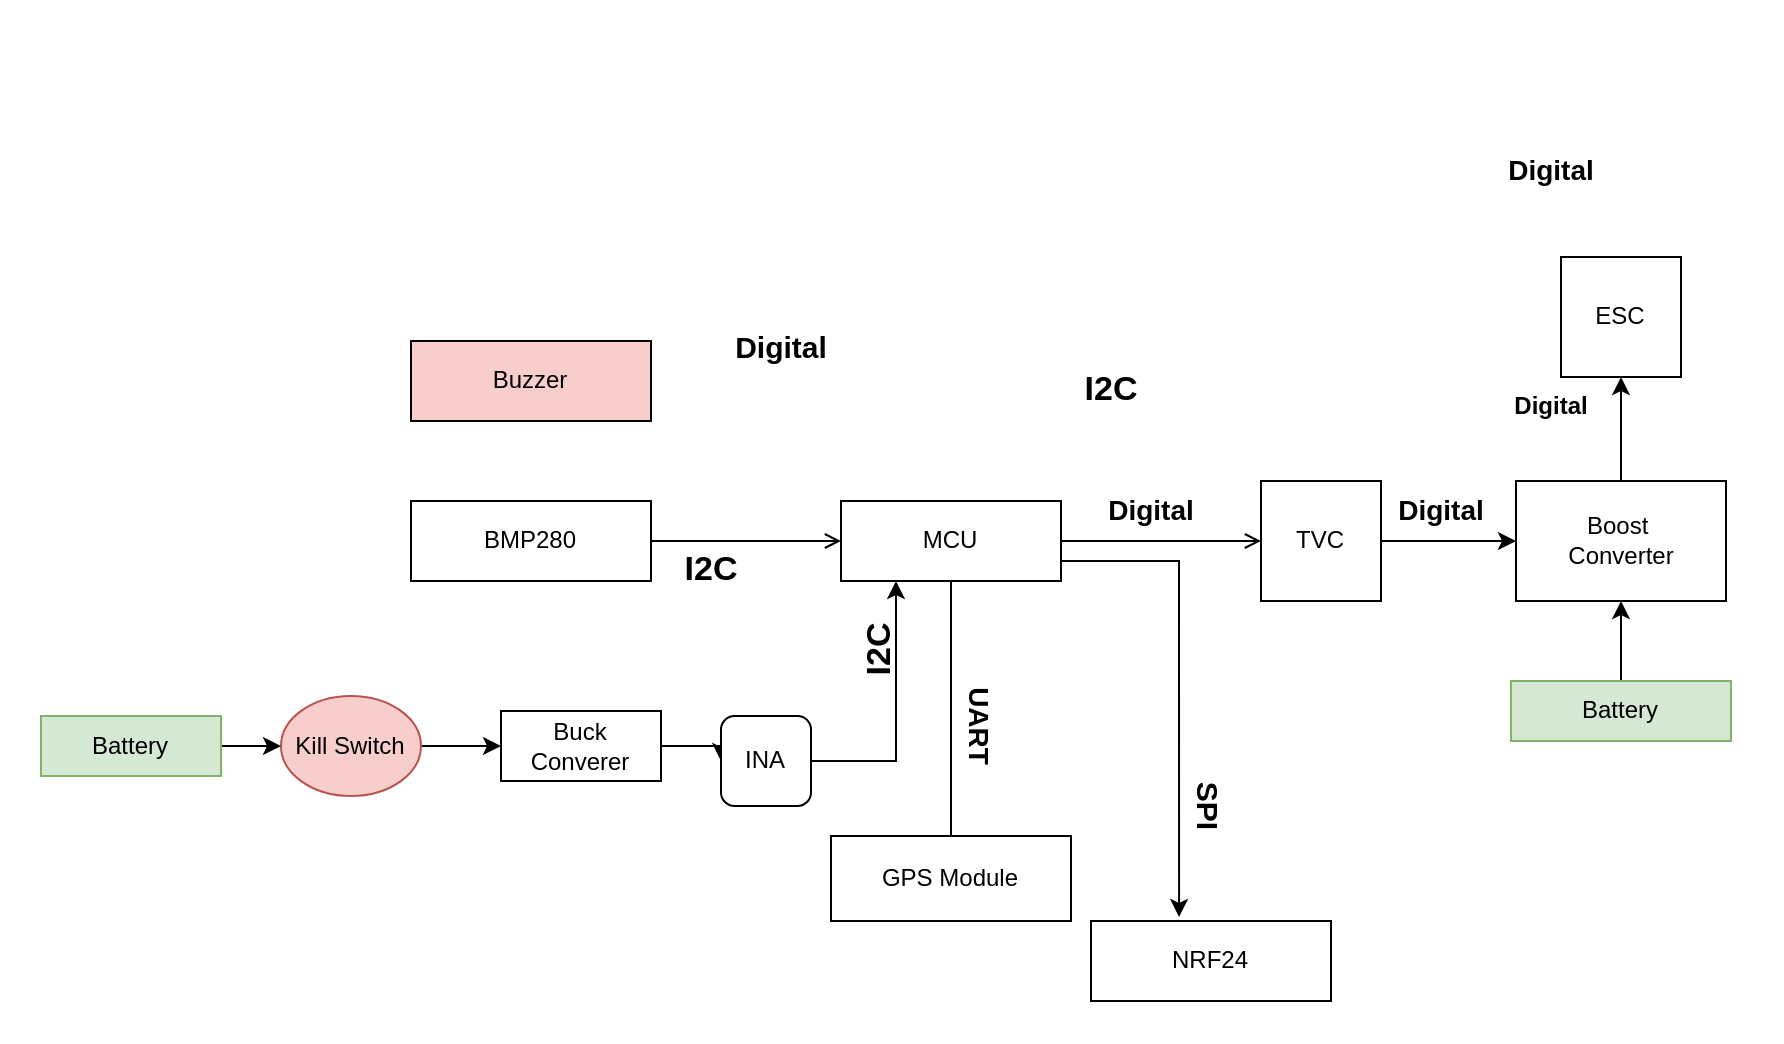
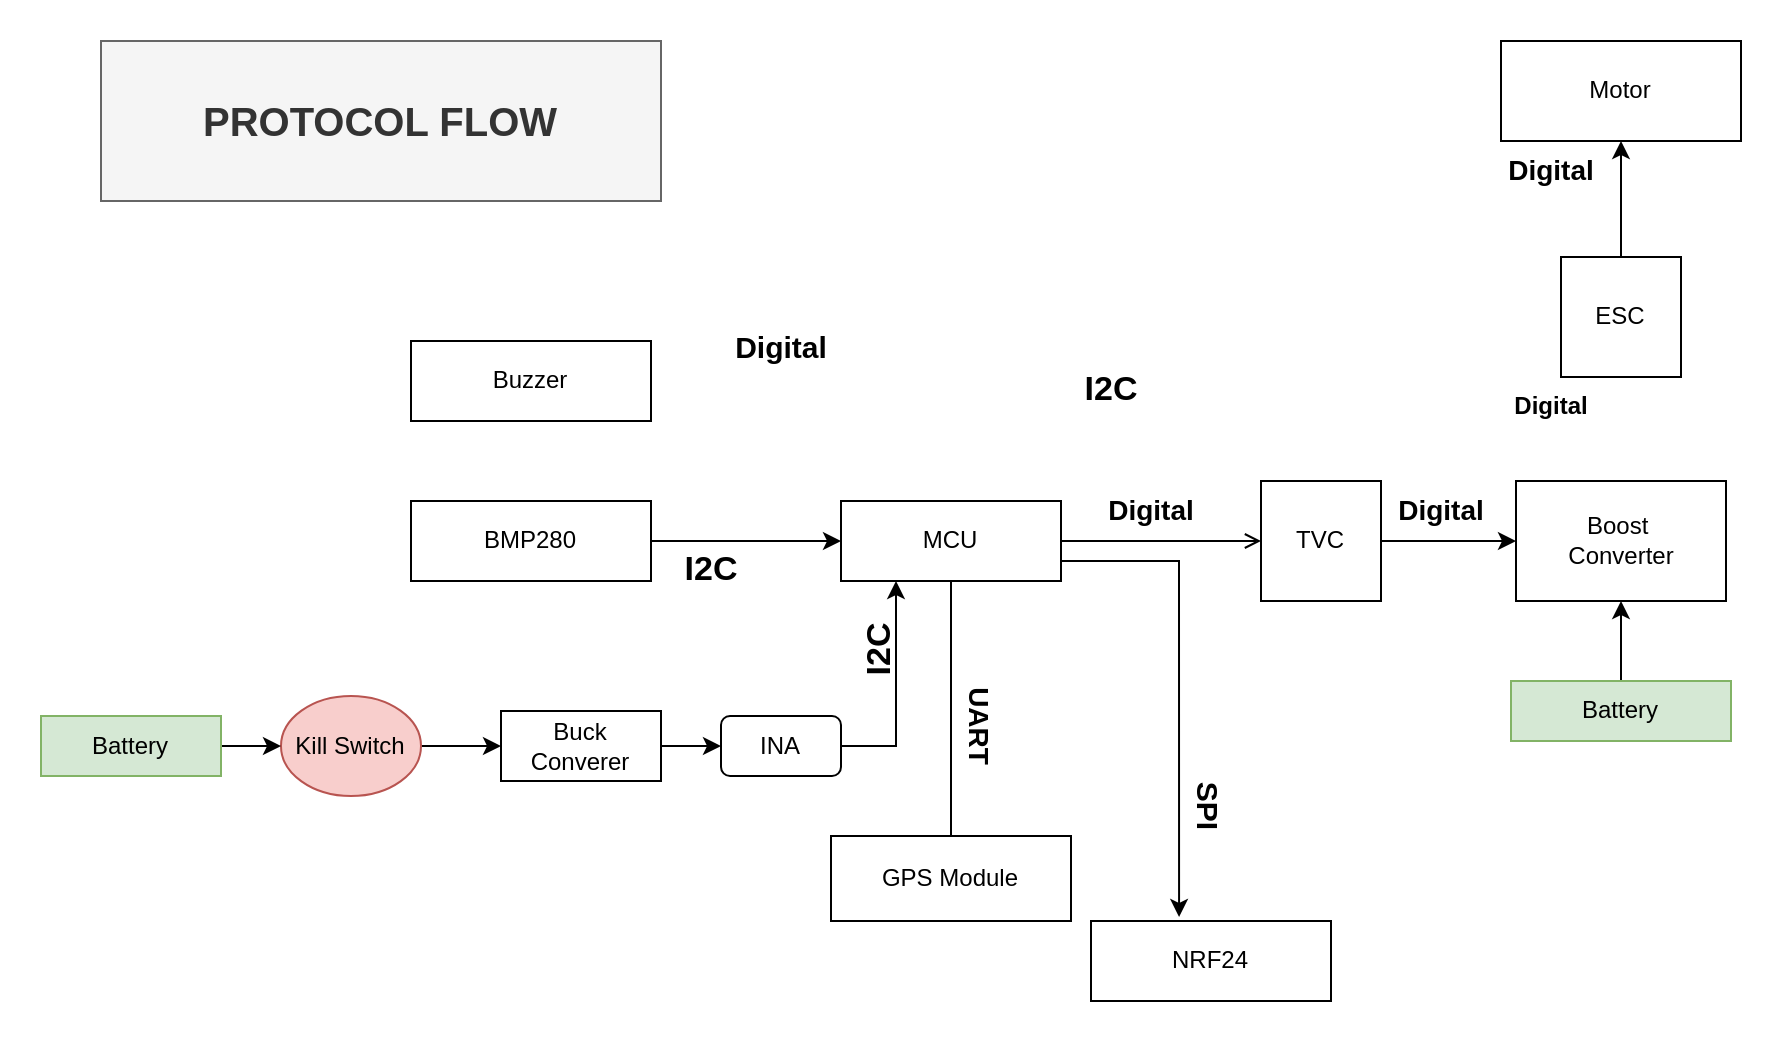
none -> (1621, 91)
none -> (381, 121)
none -> (1621, 206)
(531, 381) -> (531, 381)
(1621, 436) -> none
(828, 541) -> (826, 541)
(766, 761) -> (781, 746)
